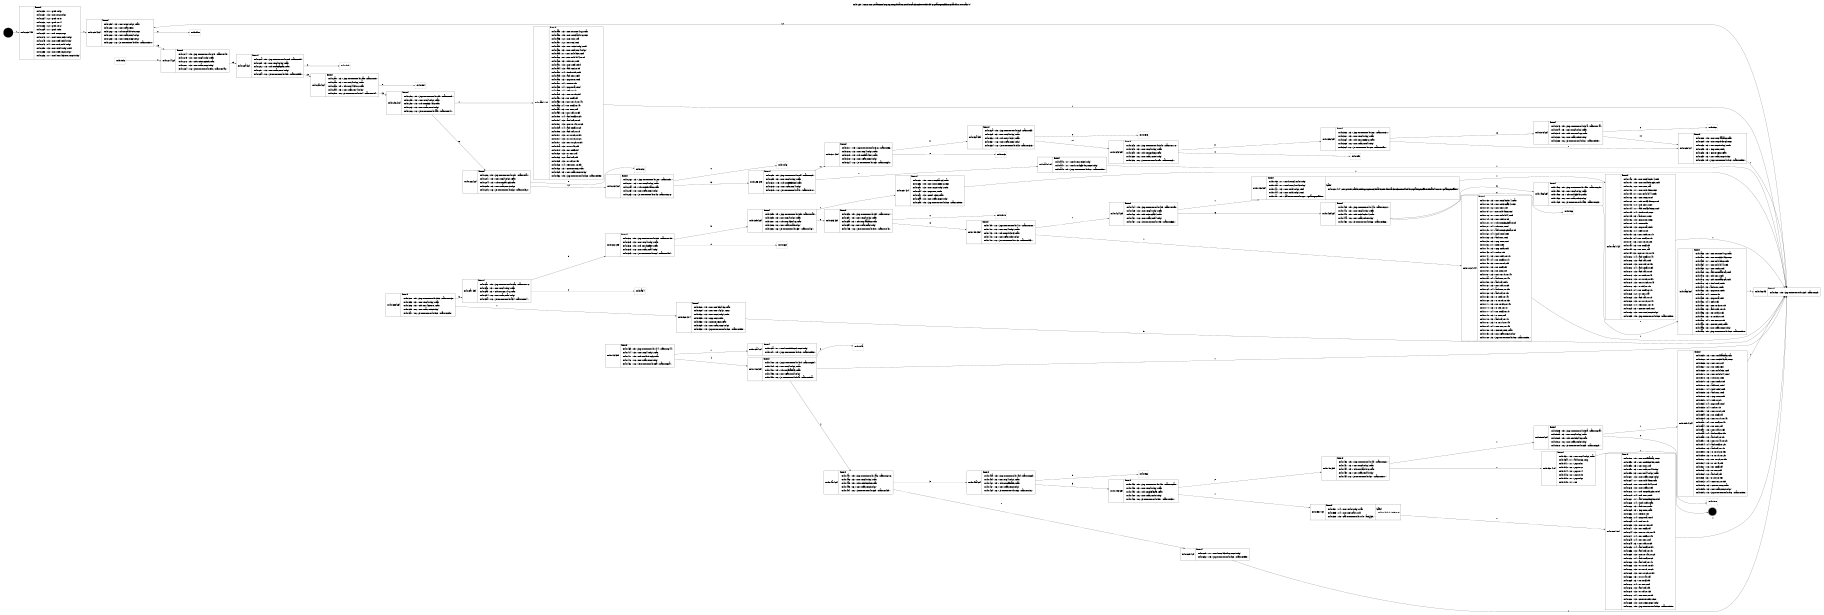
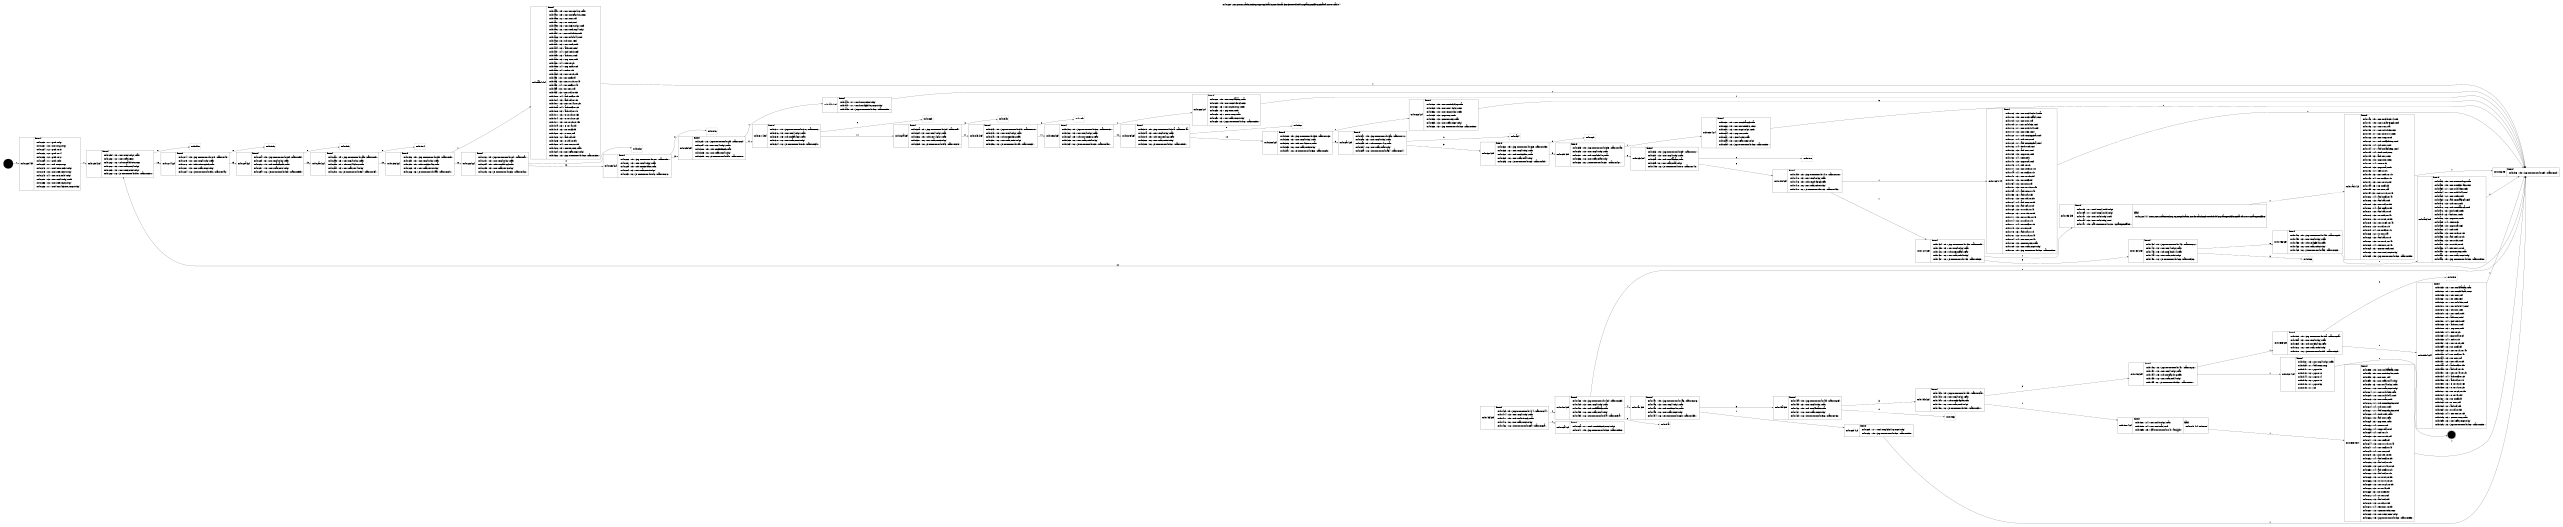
(143, 61) -> (246, 149)
(1640, 141) -> (1226, 139)
